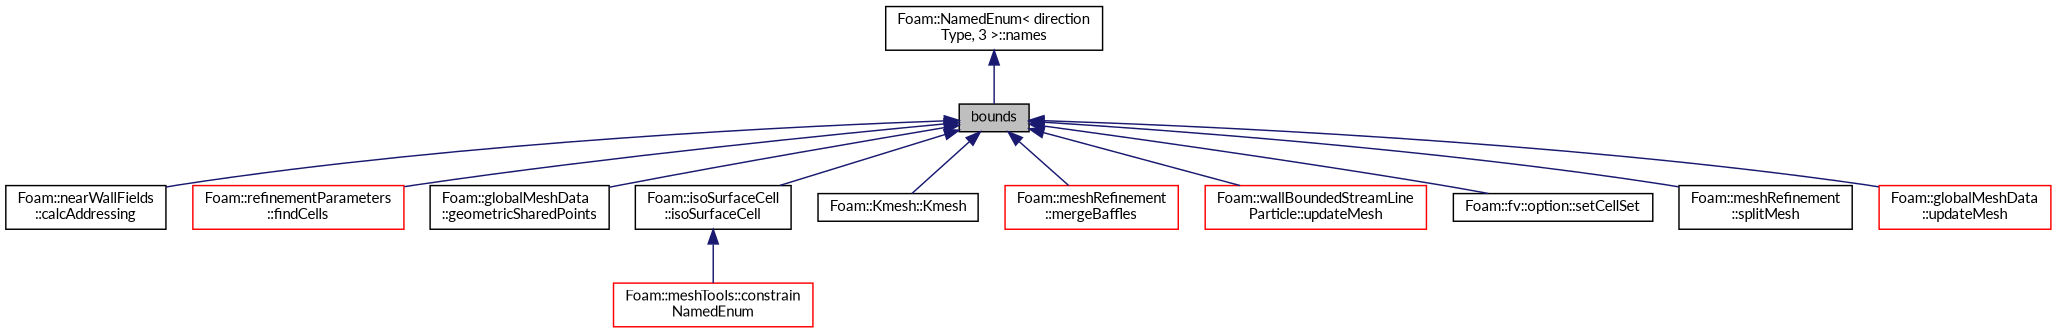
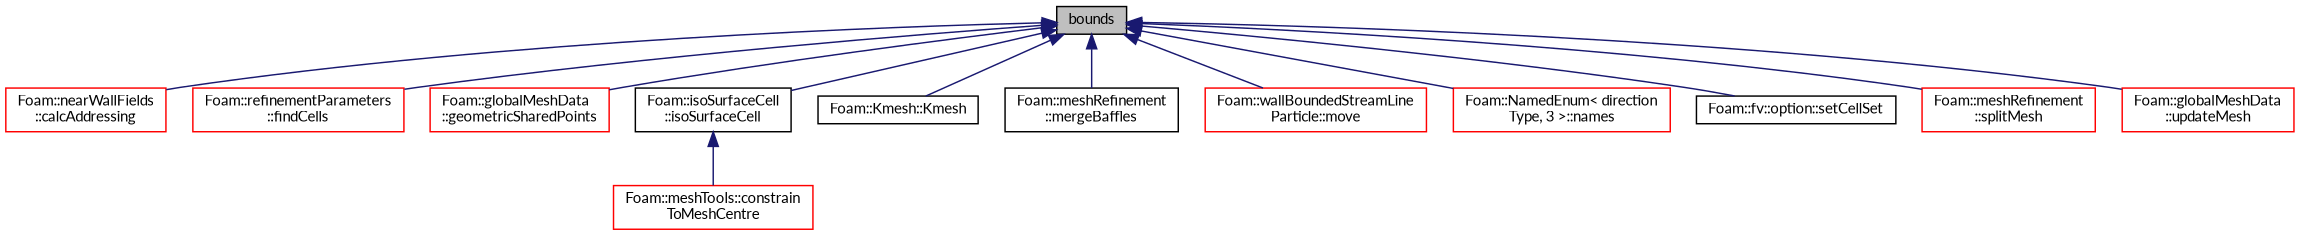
(994, 28) -> (1562, 110)
(994, 84) -> (1297, 60)
(86, 207) -> (86, 110)
(520, 207) -> (520, 110)
(1092, 207) -> (1092, 110)
(1316, 207) -> (1316, 110)
(1766, 207) -> (2009, 110)
(713, 305) -> (713, 207)
